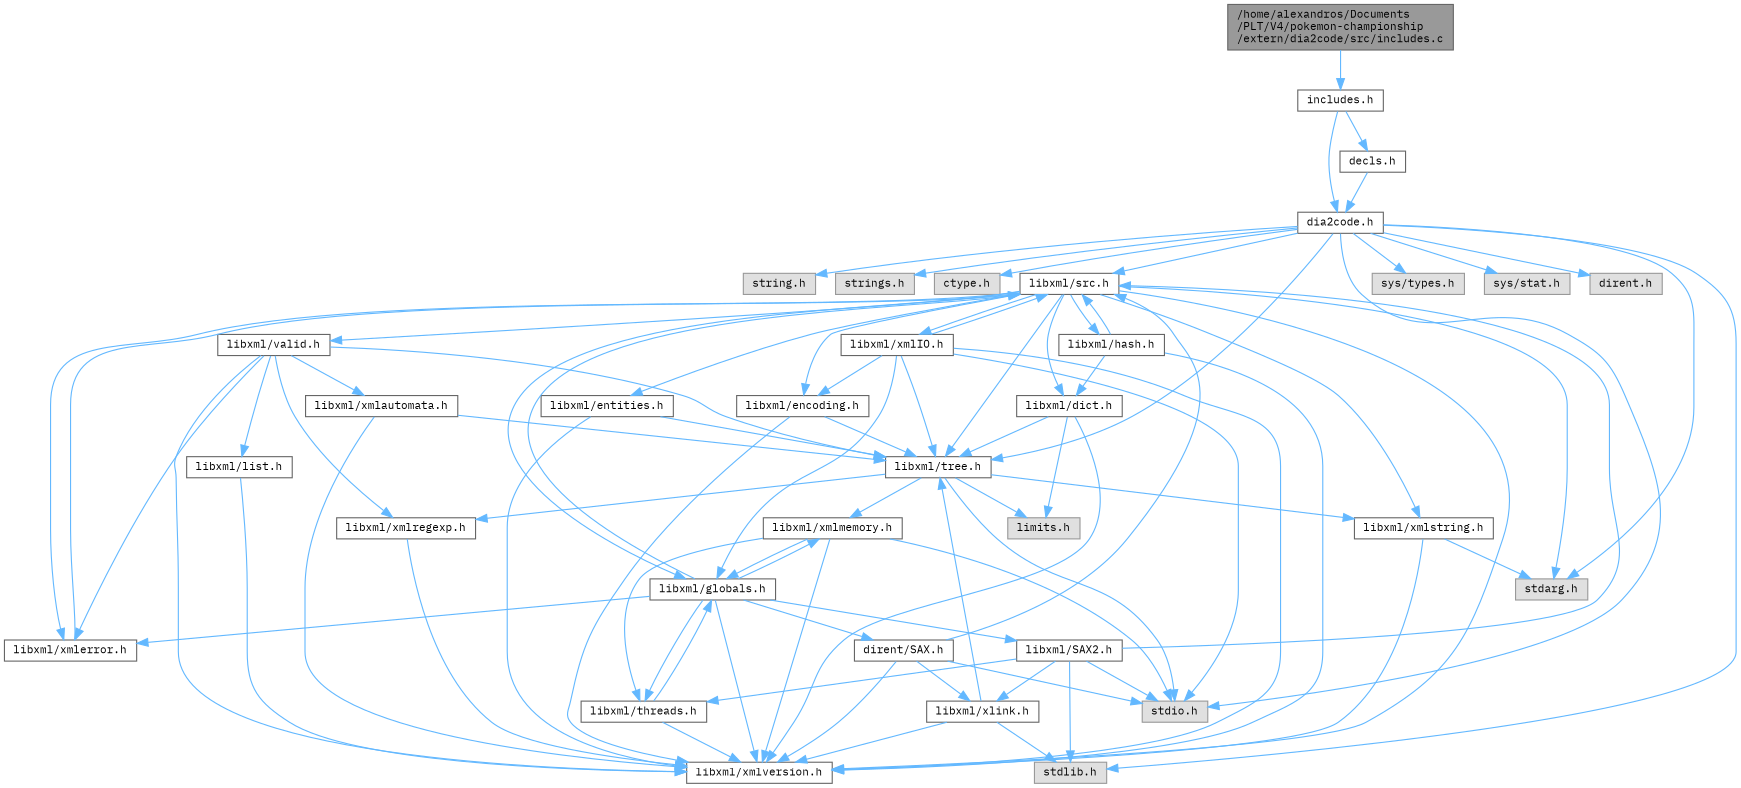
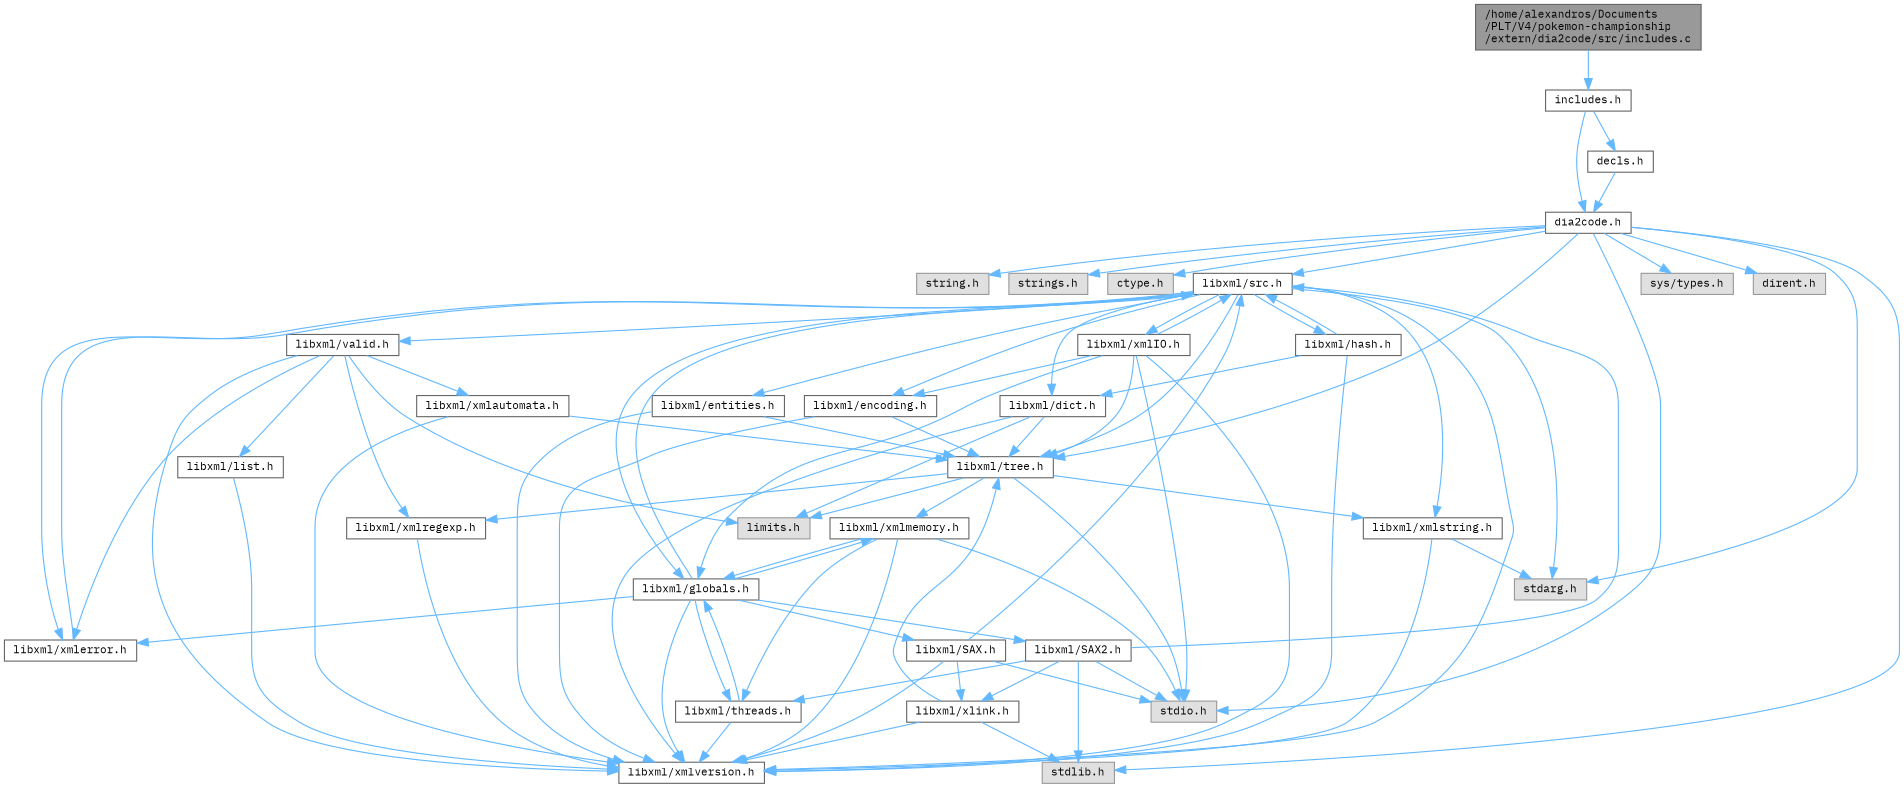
(1527, 284) -> none
(608, 377) -> (521, 471)
(904, 651) -> (956, 651)
